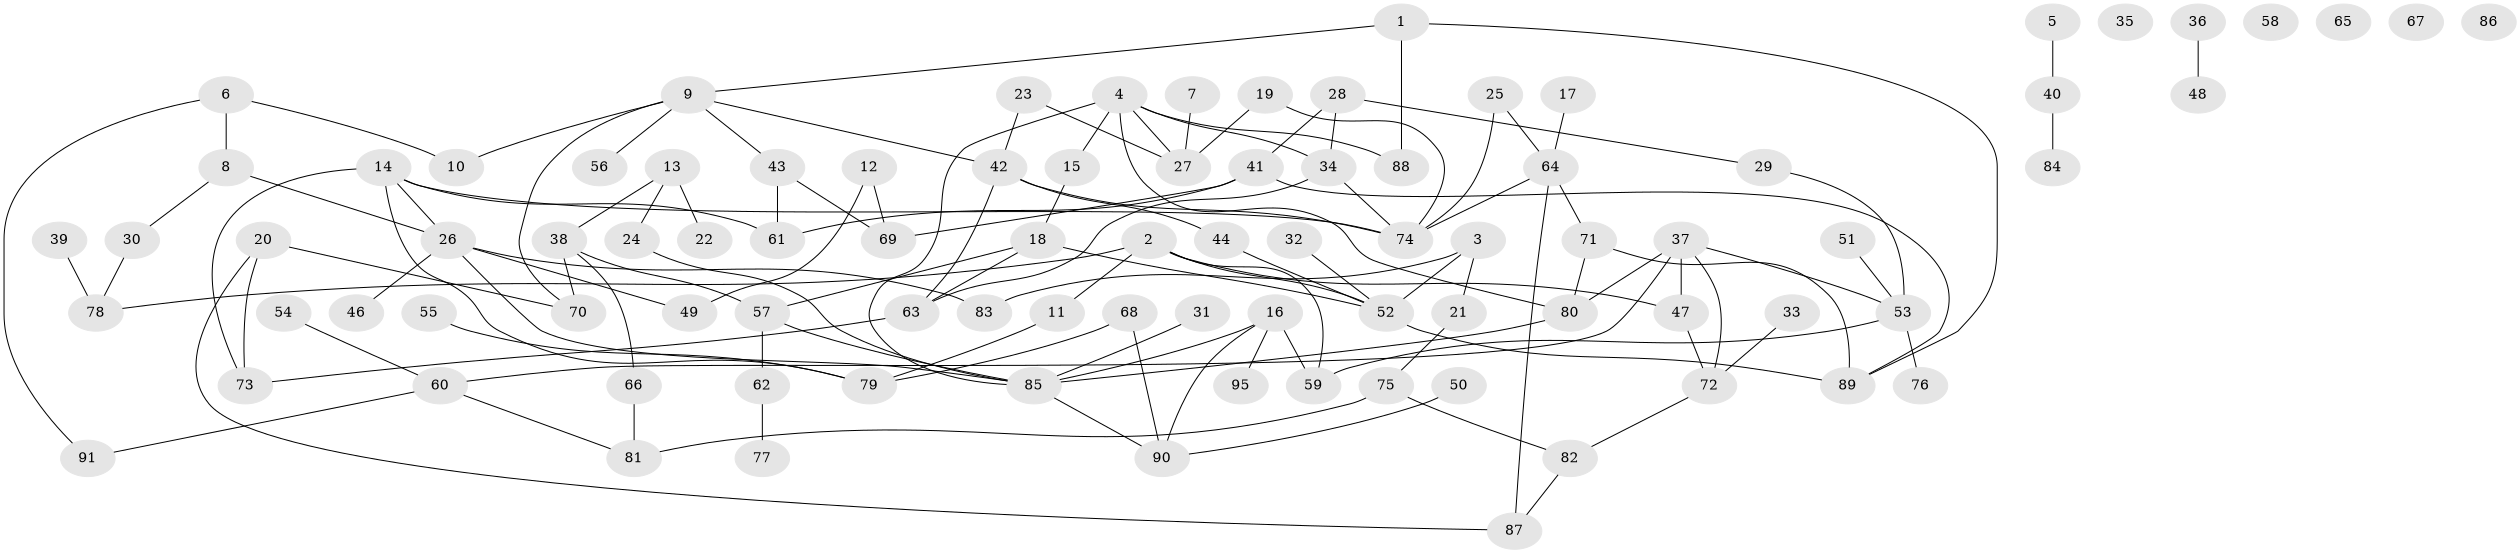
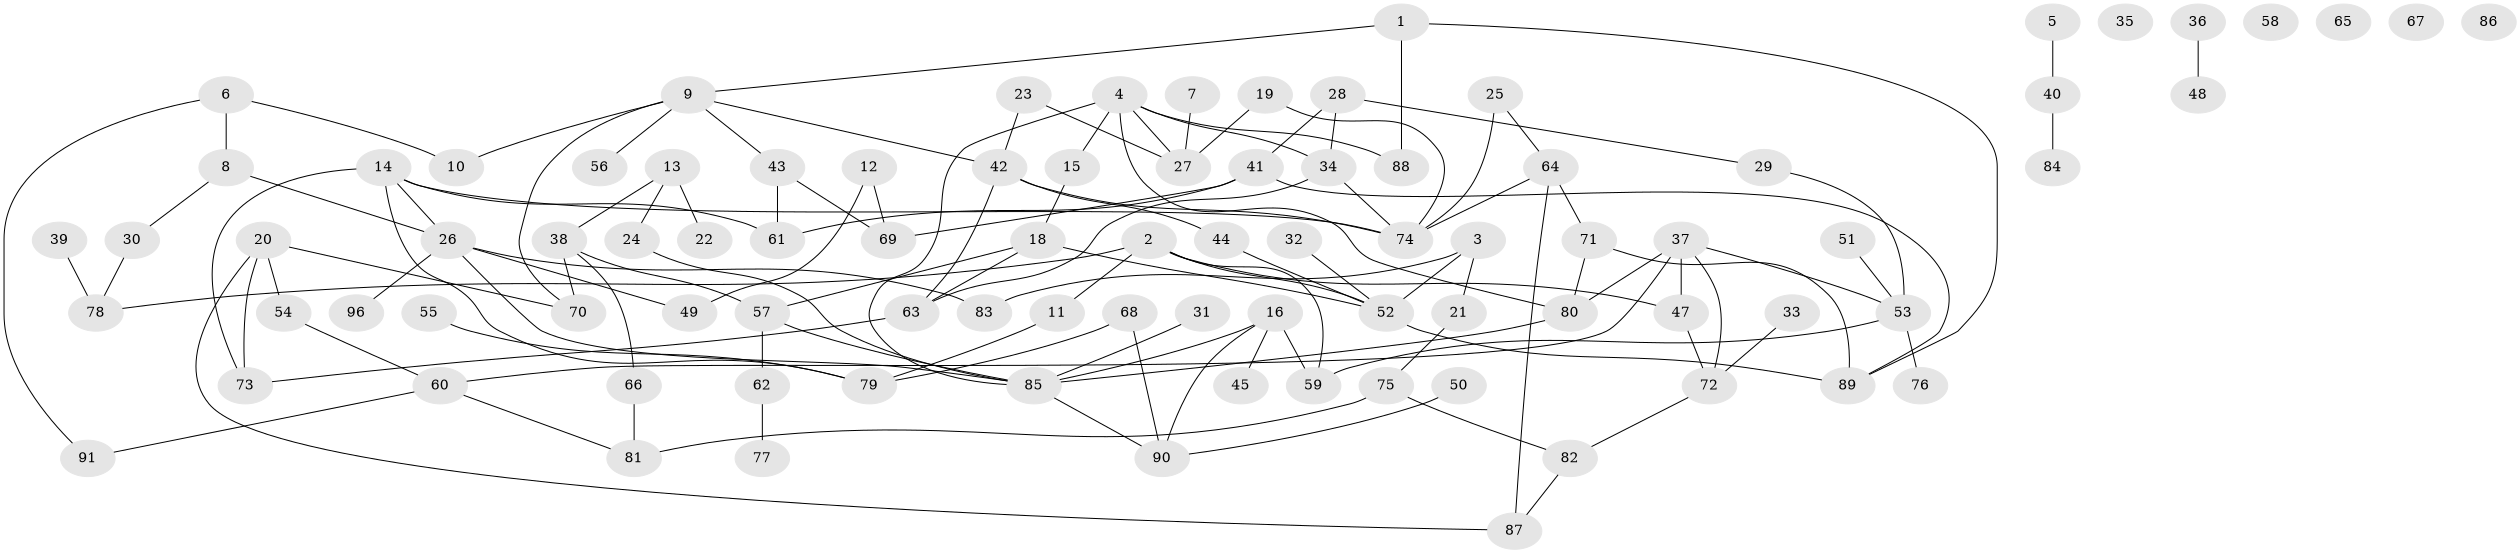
(1568, 95) -> none
none -> (274, 277)
(356, 313) -> (356, 313)
(1241, 386) -> (1241, 386)
